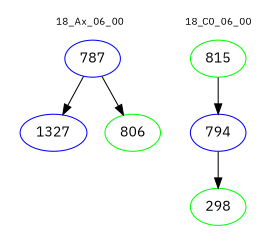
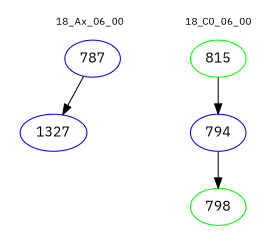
(133, 133) -> none
(218, 207) -> (218, 207)
